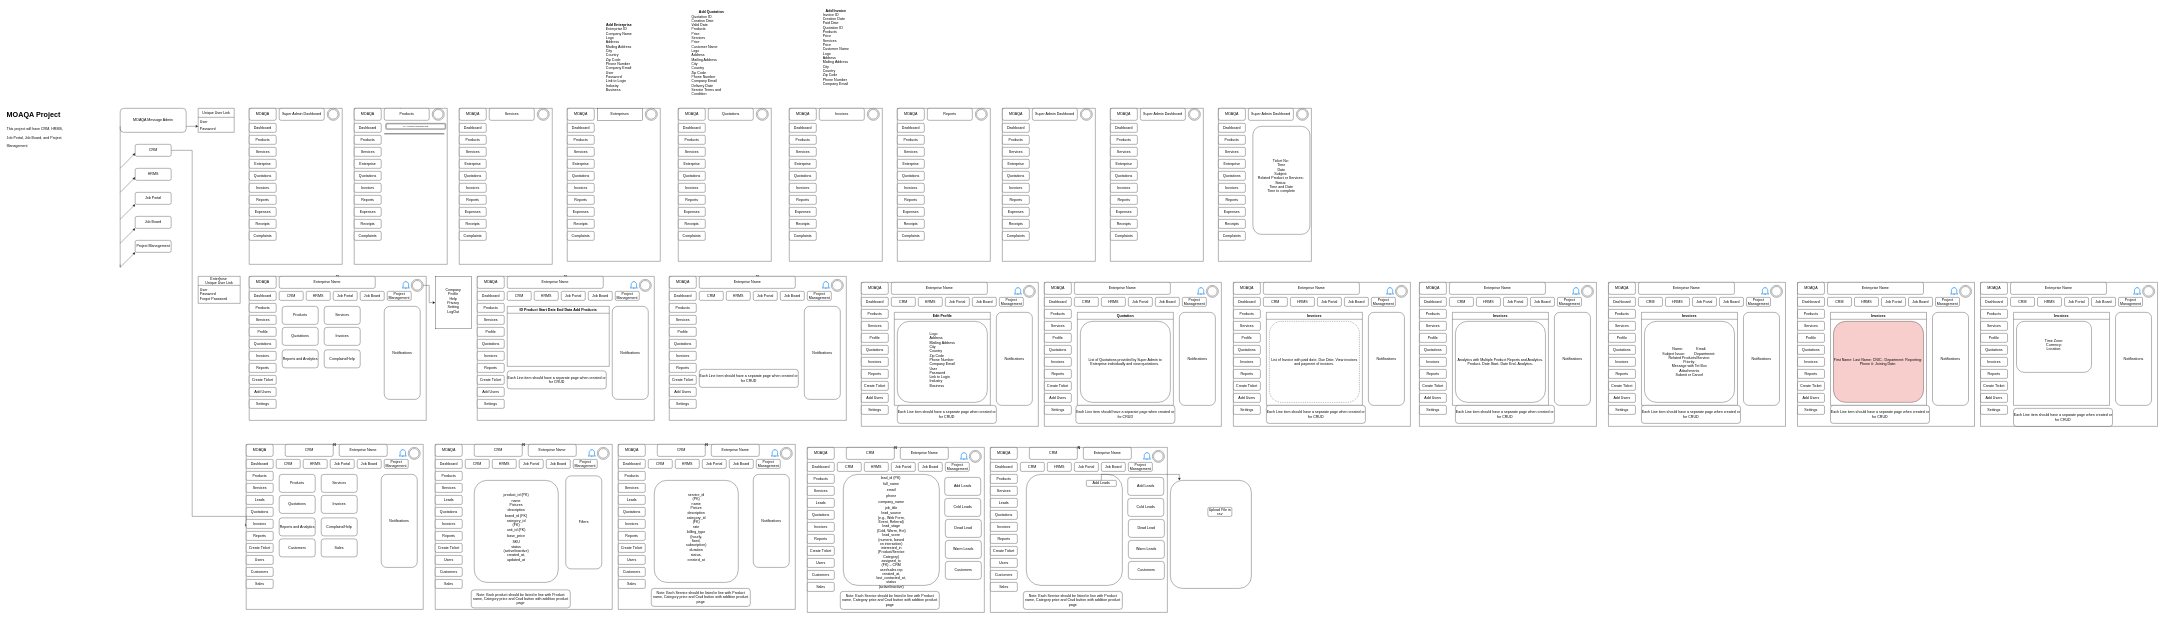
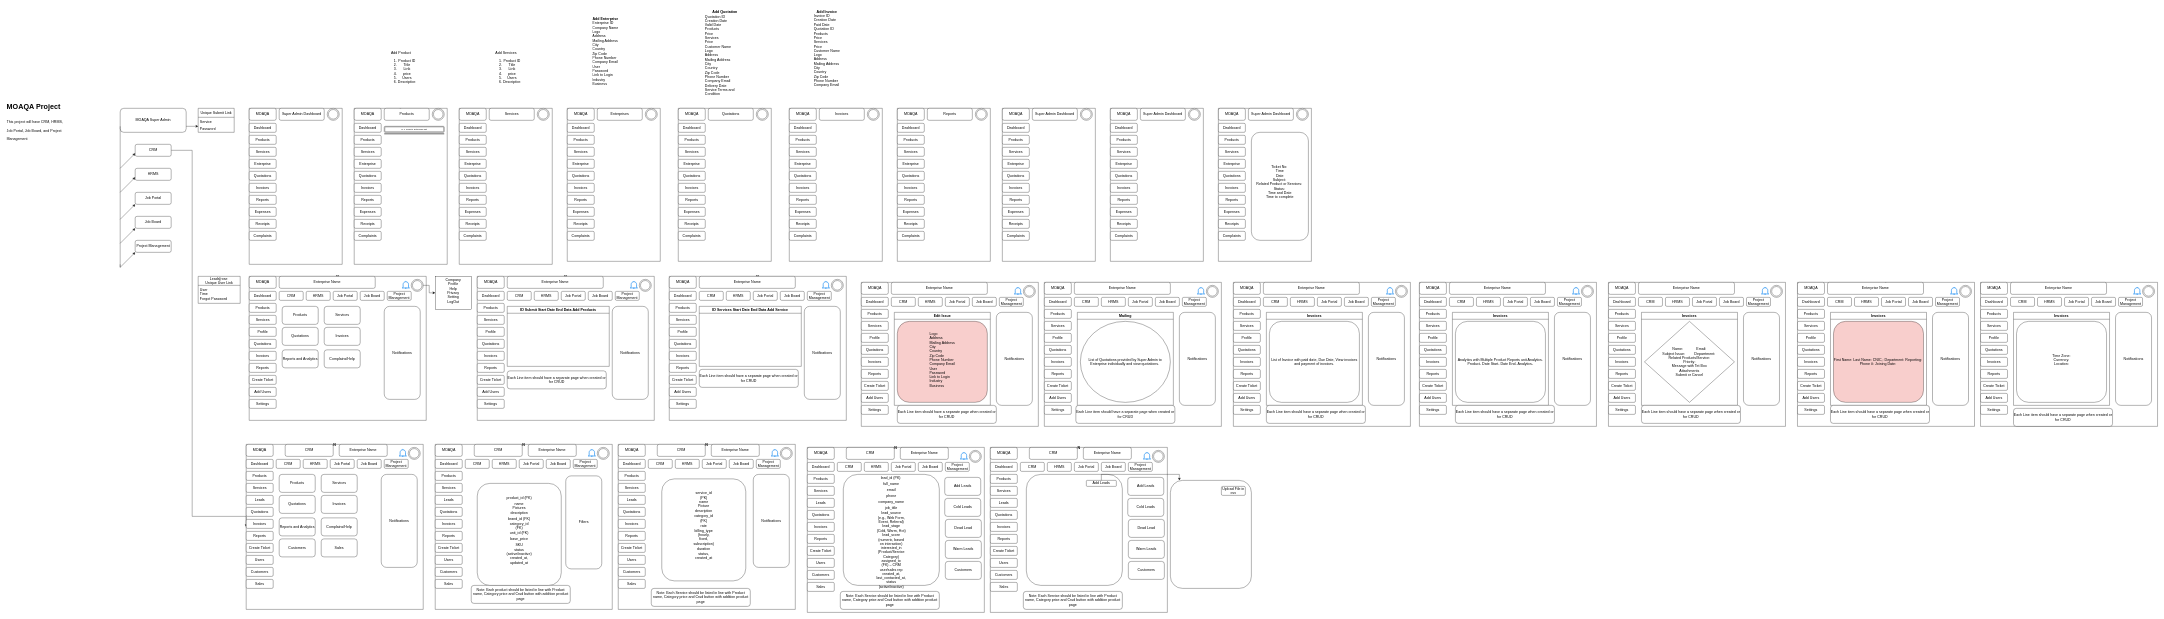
(836, 51) -> (827, 53)
(711, 54) -> (725, 54)
(619, 57) -> (605, 51)
none -> (401, 69)
none -> (506, 69)
(216, 113) -> (216, 113)
(620, 114) -> (620, 114)
(153, 120) -> (153, 120)
(204, 122) -> (207, 122)
(416, 126) -> (414, 129)
(35, 132) -> (35, 125)
(1281, 180) -> (1280, 186)
(219, 281) -> (219, 281)
(215, 294) -> (215, 294)
(453, 302) -> (453, 293)
(558, 310) -> (558, 310)
(942, 316) -> (942, 316)
(1125, 316) -> (1125, 316)
none -> (750, 336)
(2054, 347) -> (2061, 362)
(942, 362) -> (942, 362)
(1125, 362) -> (1125, 362)
(1314, 362) -> (1314, 362)
(1500, 362) -> (1500, 362)
(1689, 362) -> (1689, 362)
(1220, 512) -> (1233, 491)
(516, 531) -> (519, 534)
(696, 531) -> (704, 530)
(521, 599) -> (521, 594)
